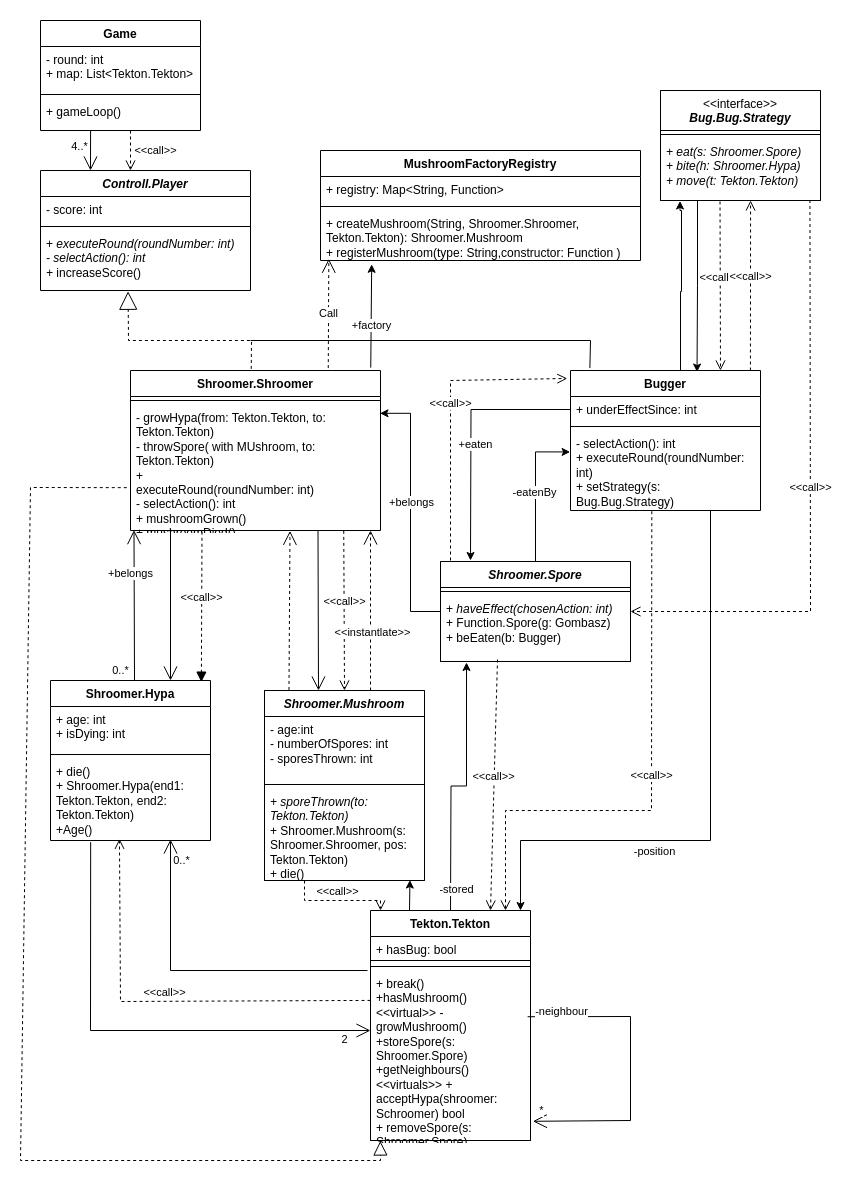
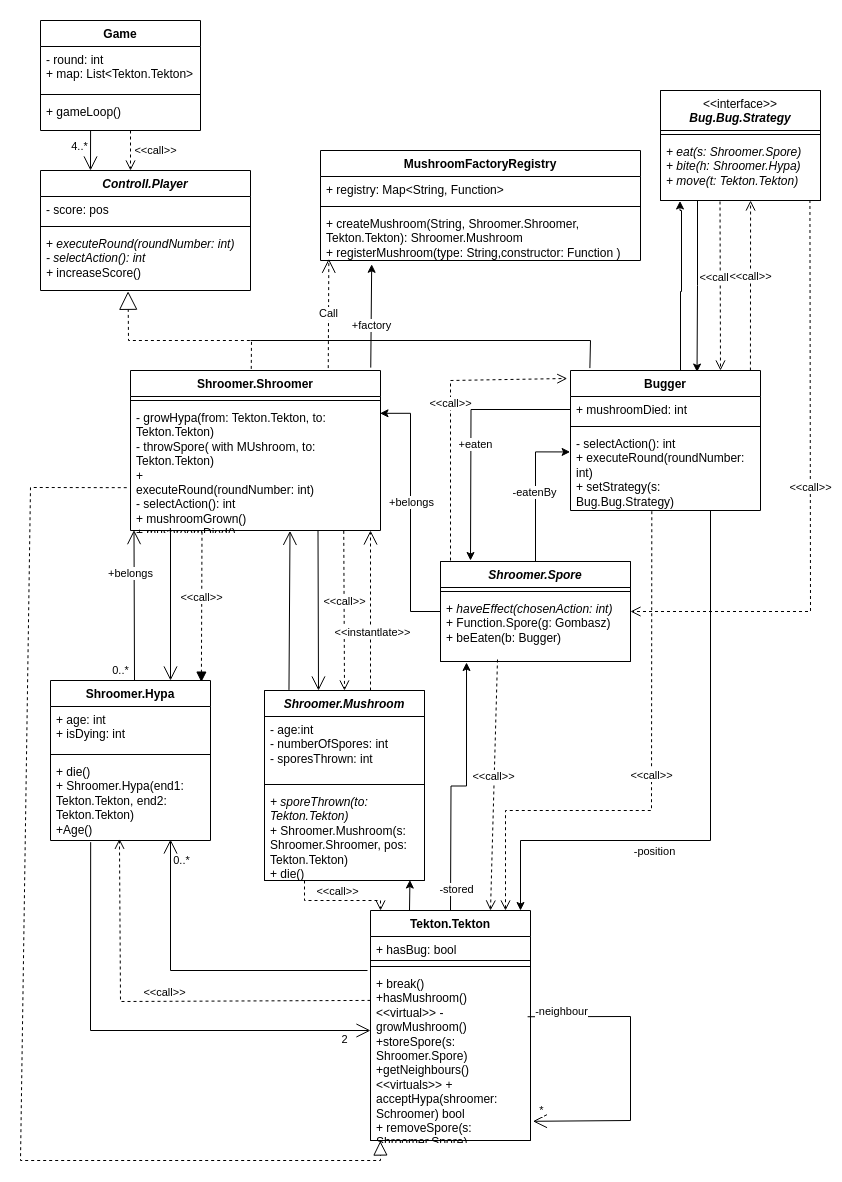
(81, 211) -> (82, 211)
(646, 411) -> (633, 411)
(289, 611) -> (289, 611)
